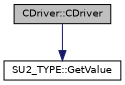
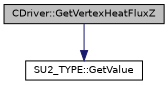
(62, 14) -> (84, 14)
